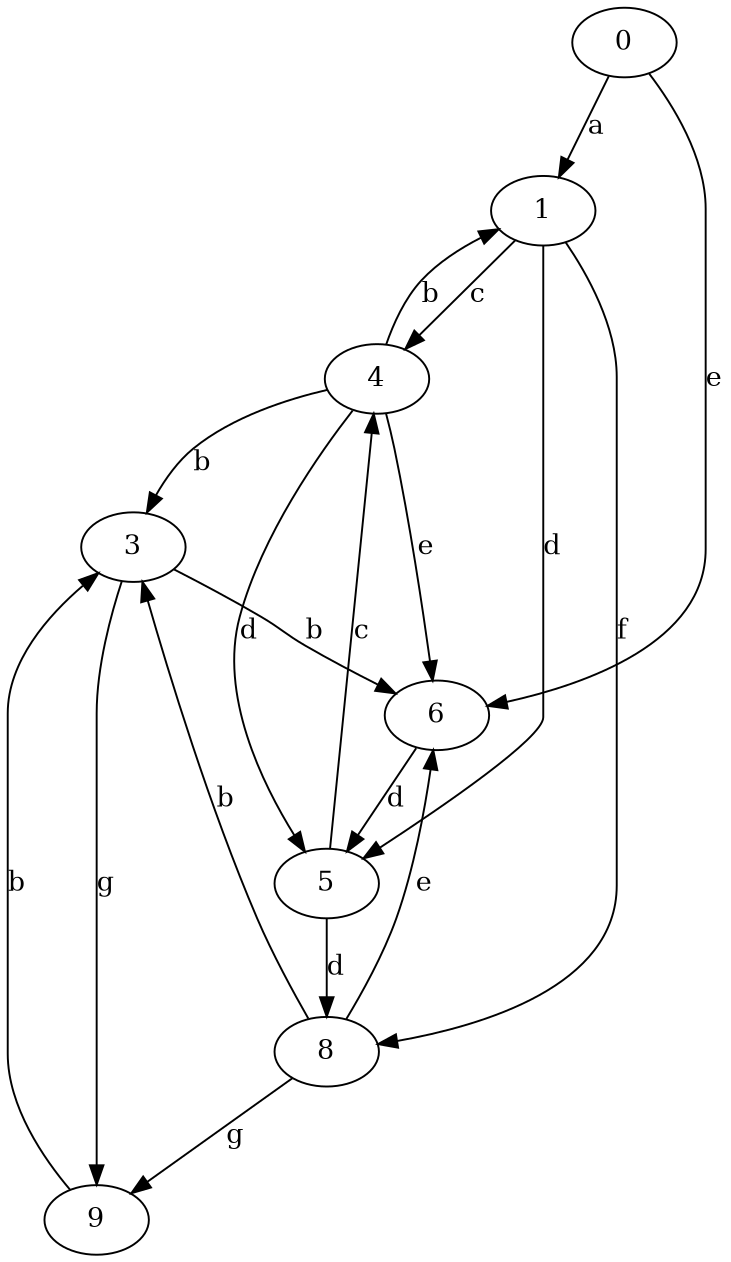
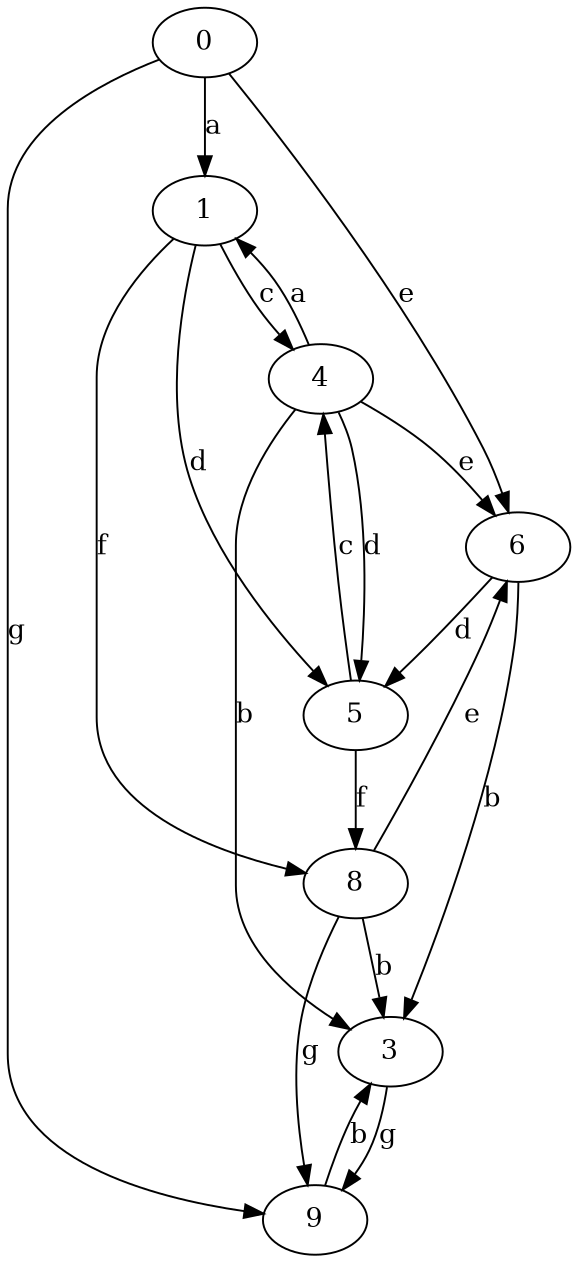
(431, 295) -> (299, 295)
(276, 627) -> (482, 795)
none -> (8, 673)
(336, 968) -> (362, 799)
